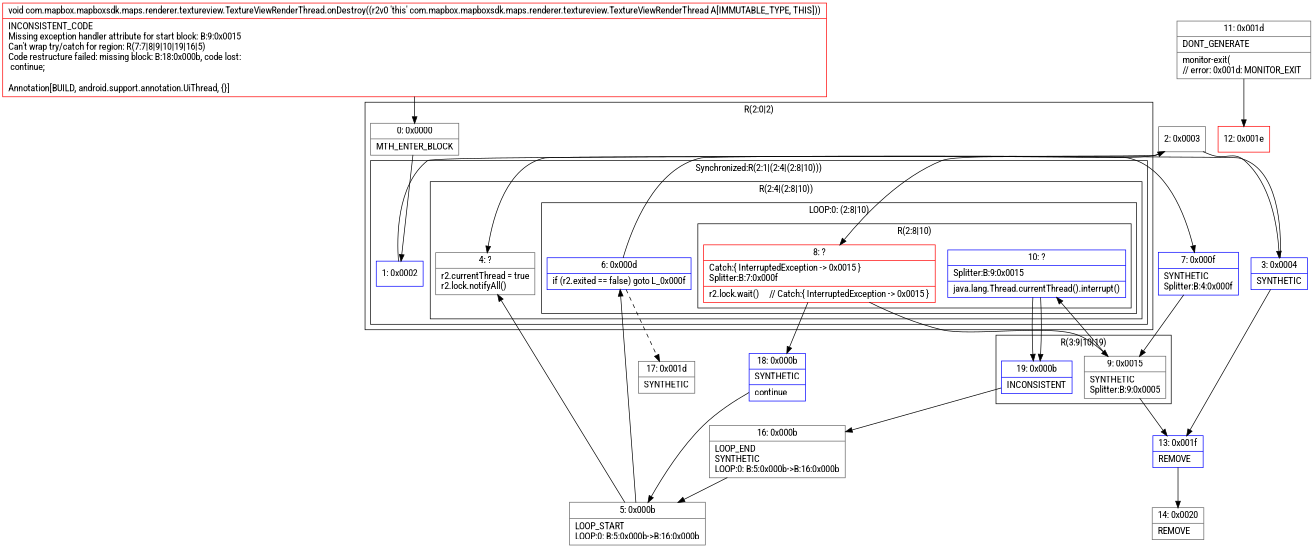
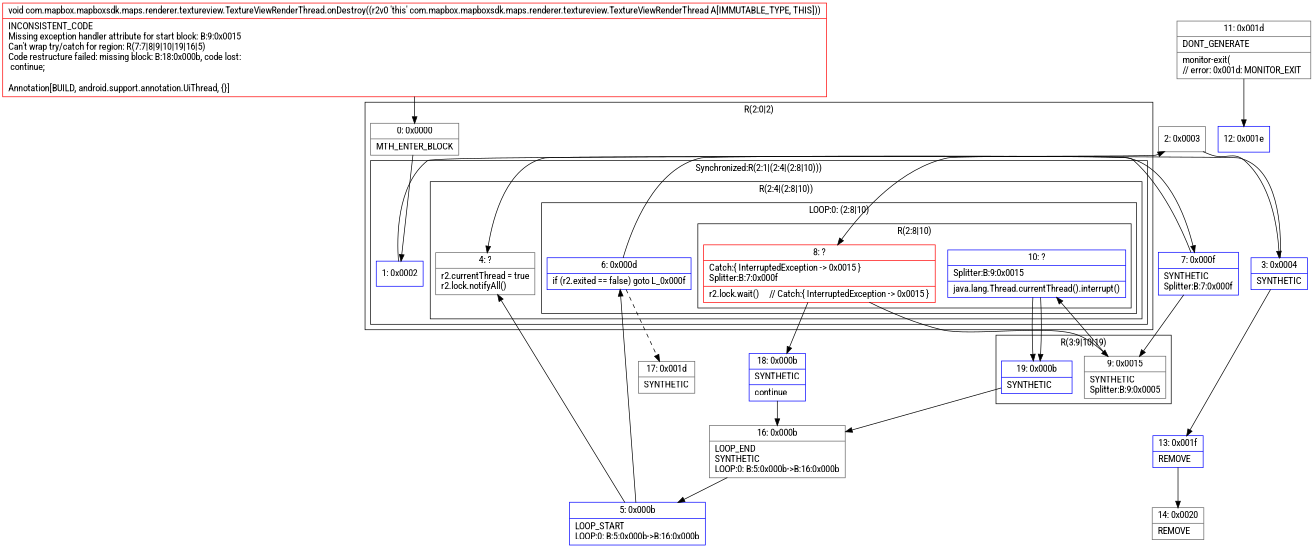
(1244, 139) -> (1244, 139)
(930, 166) -> (921, 168)
(1198, 287) -> (1198, 287)
(1037, 385) -> (1030, 385)
(1151, 414) -> none
(692, 437) -> (777, 410)
(637, 524) -> (637, 524)
